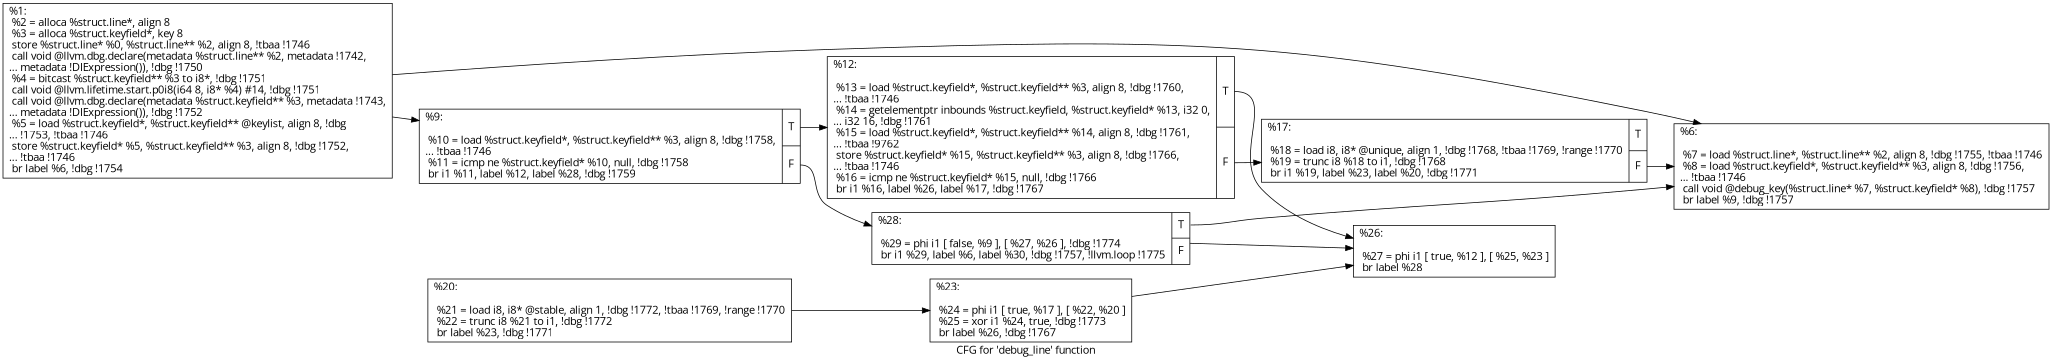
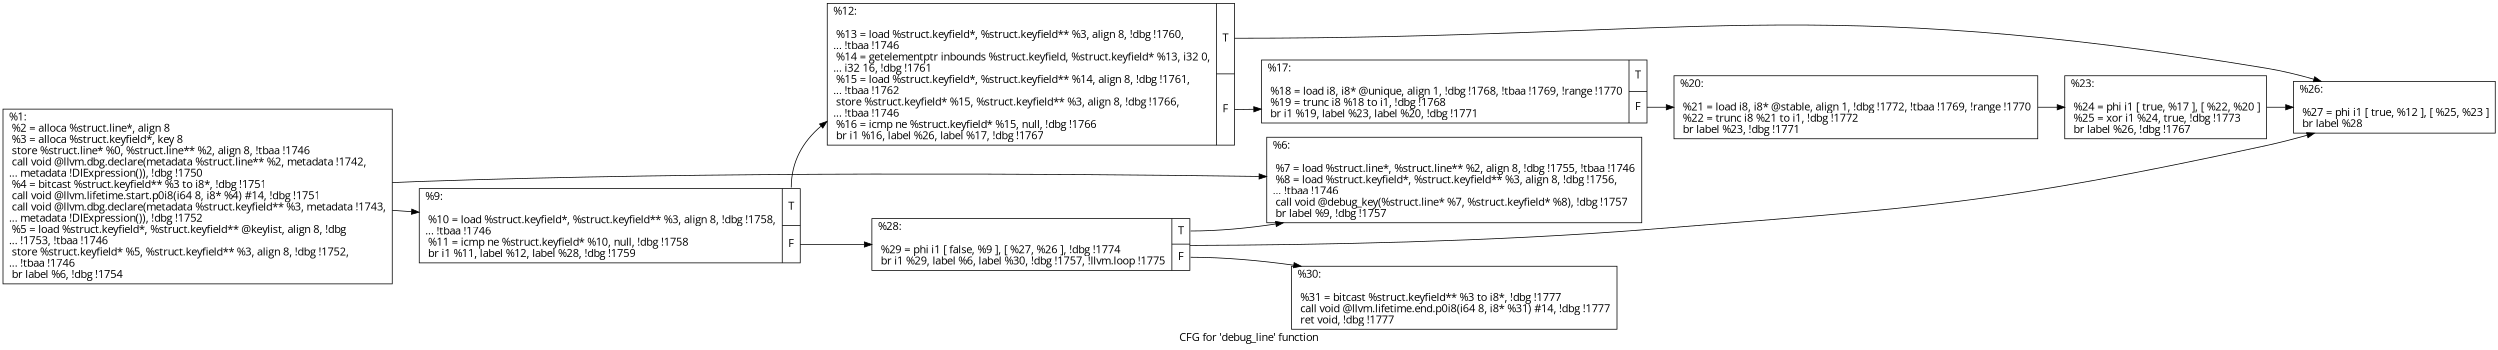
(866, 144) -> (866, 91)
(1657, 166) -> (1657, 107)
none -> (1454, 298)
